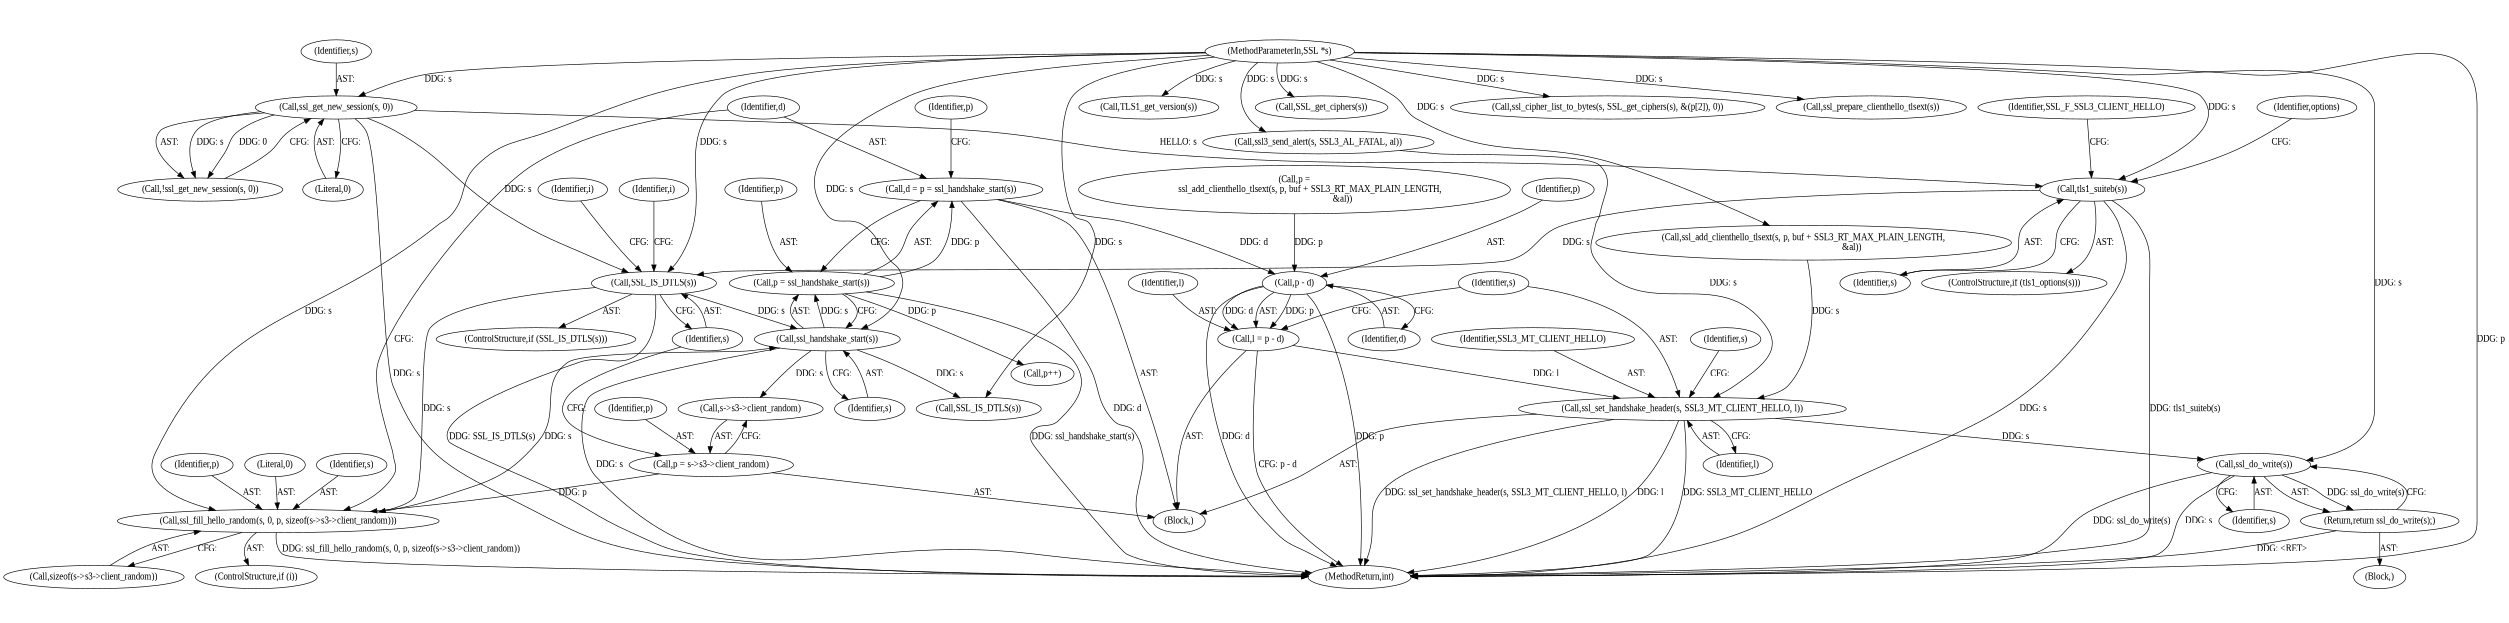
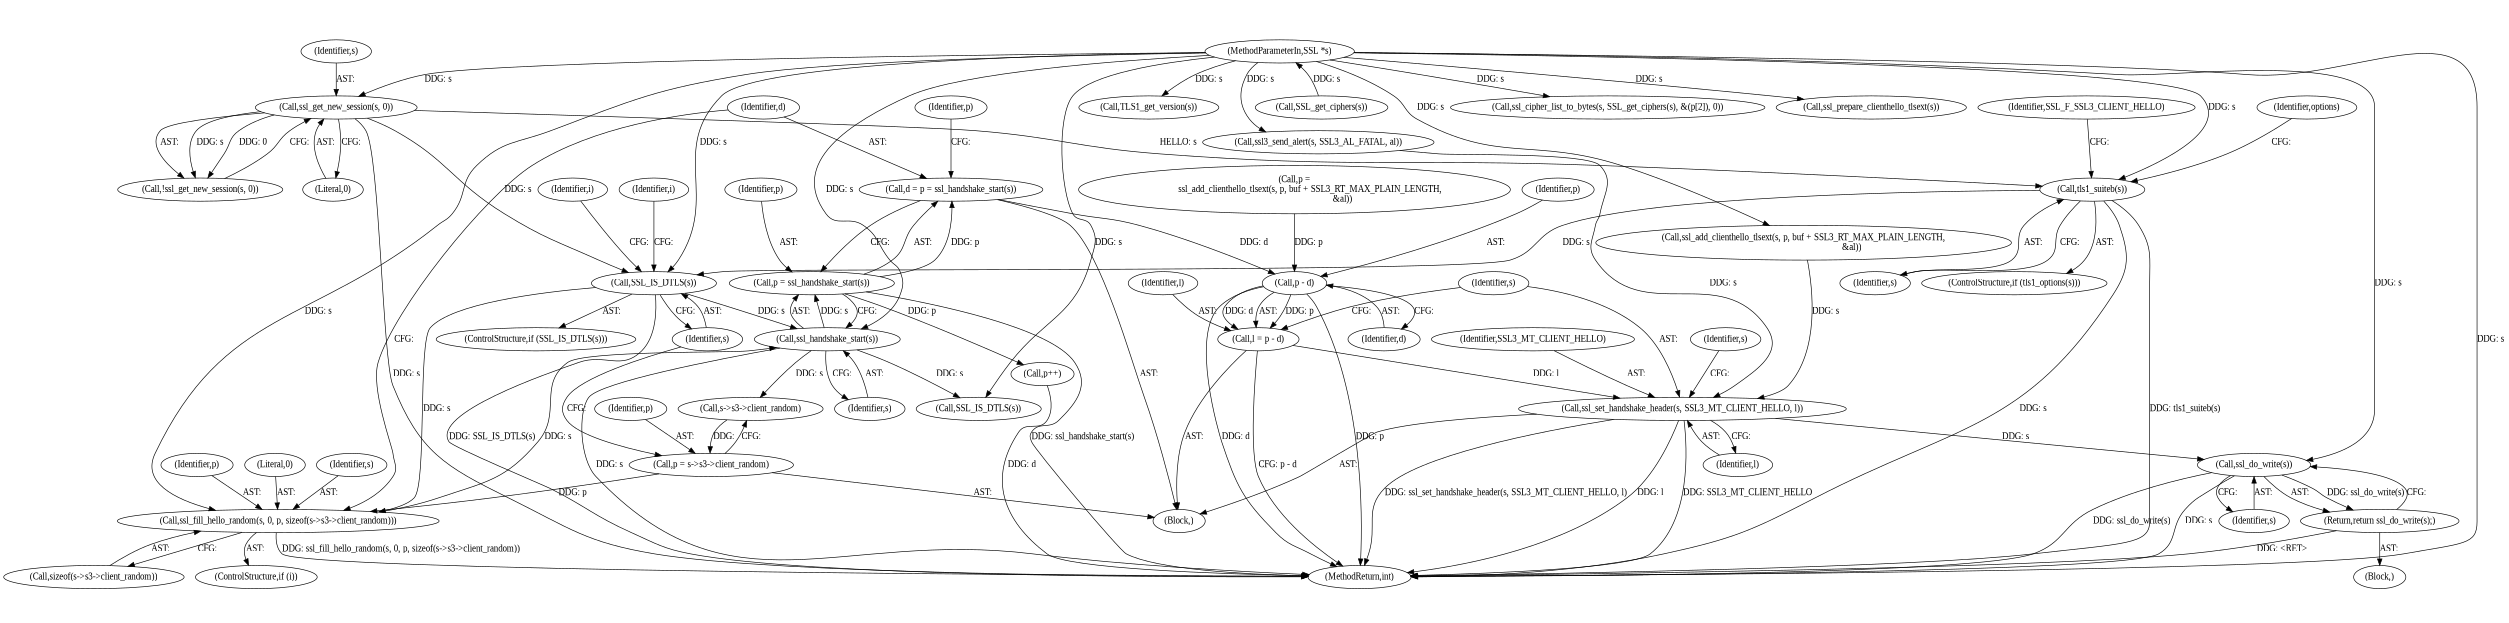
(1278, 80) -> (1312, 80)
(2491, 339) -> (2491, 339)
(1125, 426) -> (1093, 564)
(725, 437) -> (725, 437)
